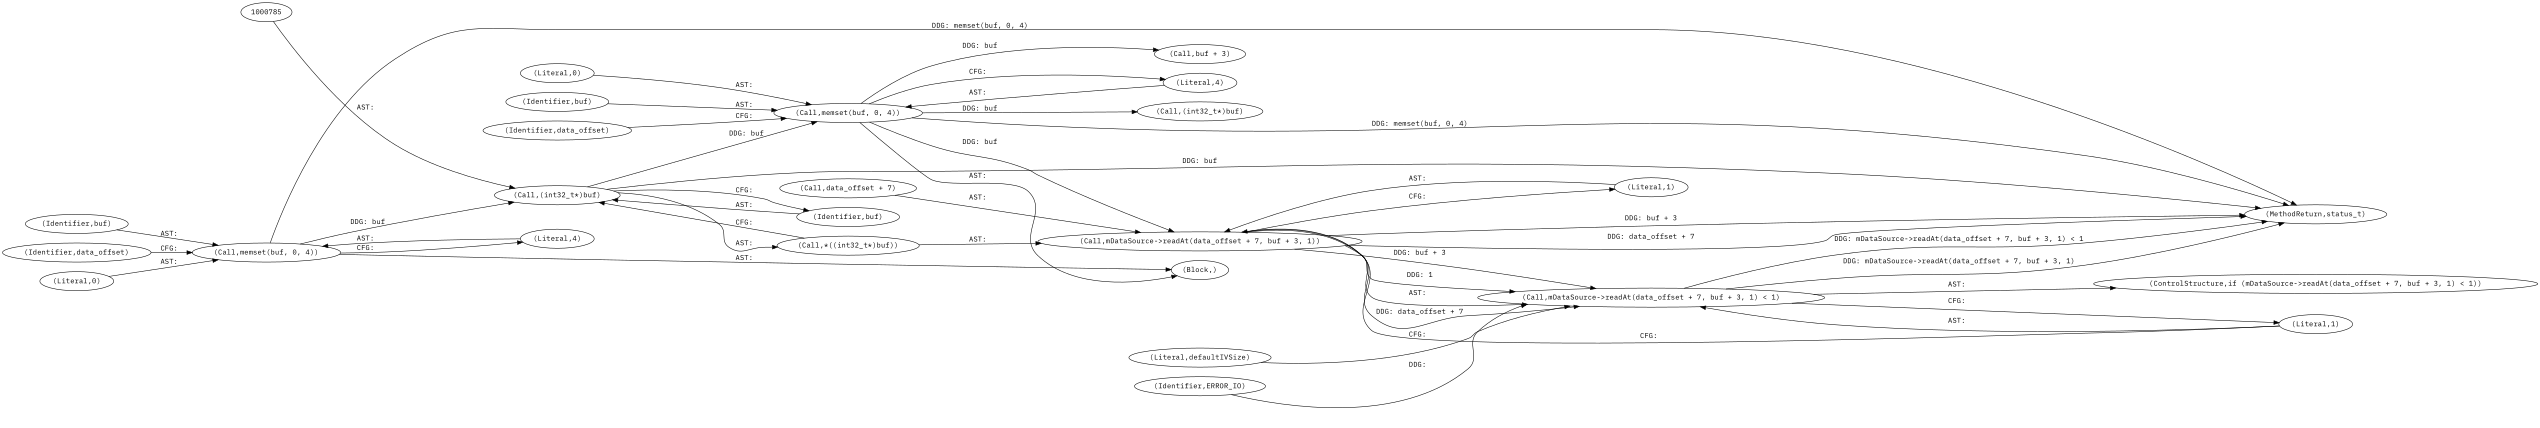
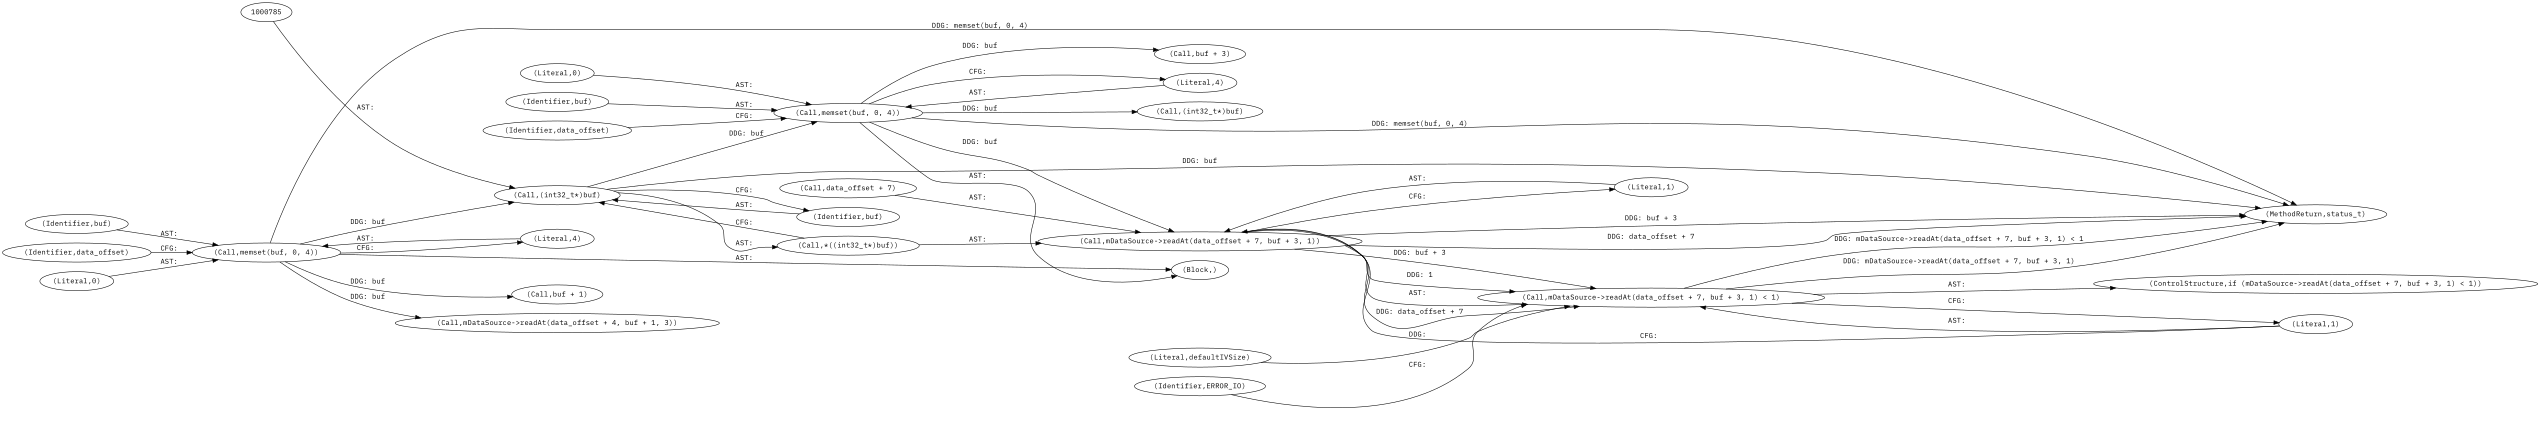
none -> (557, 294)
none -> (557, 323)
(1420, 335) -> (1420, 335)
(1420, 365) -> (1420, 365)
